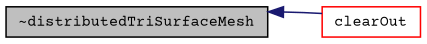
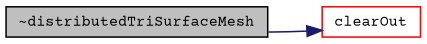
(303, 13) -> (288, 32)
